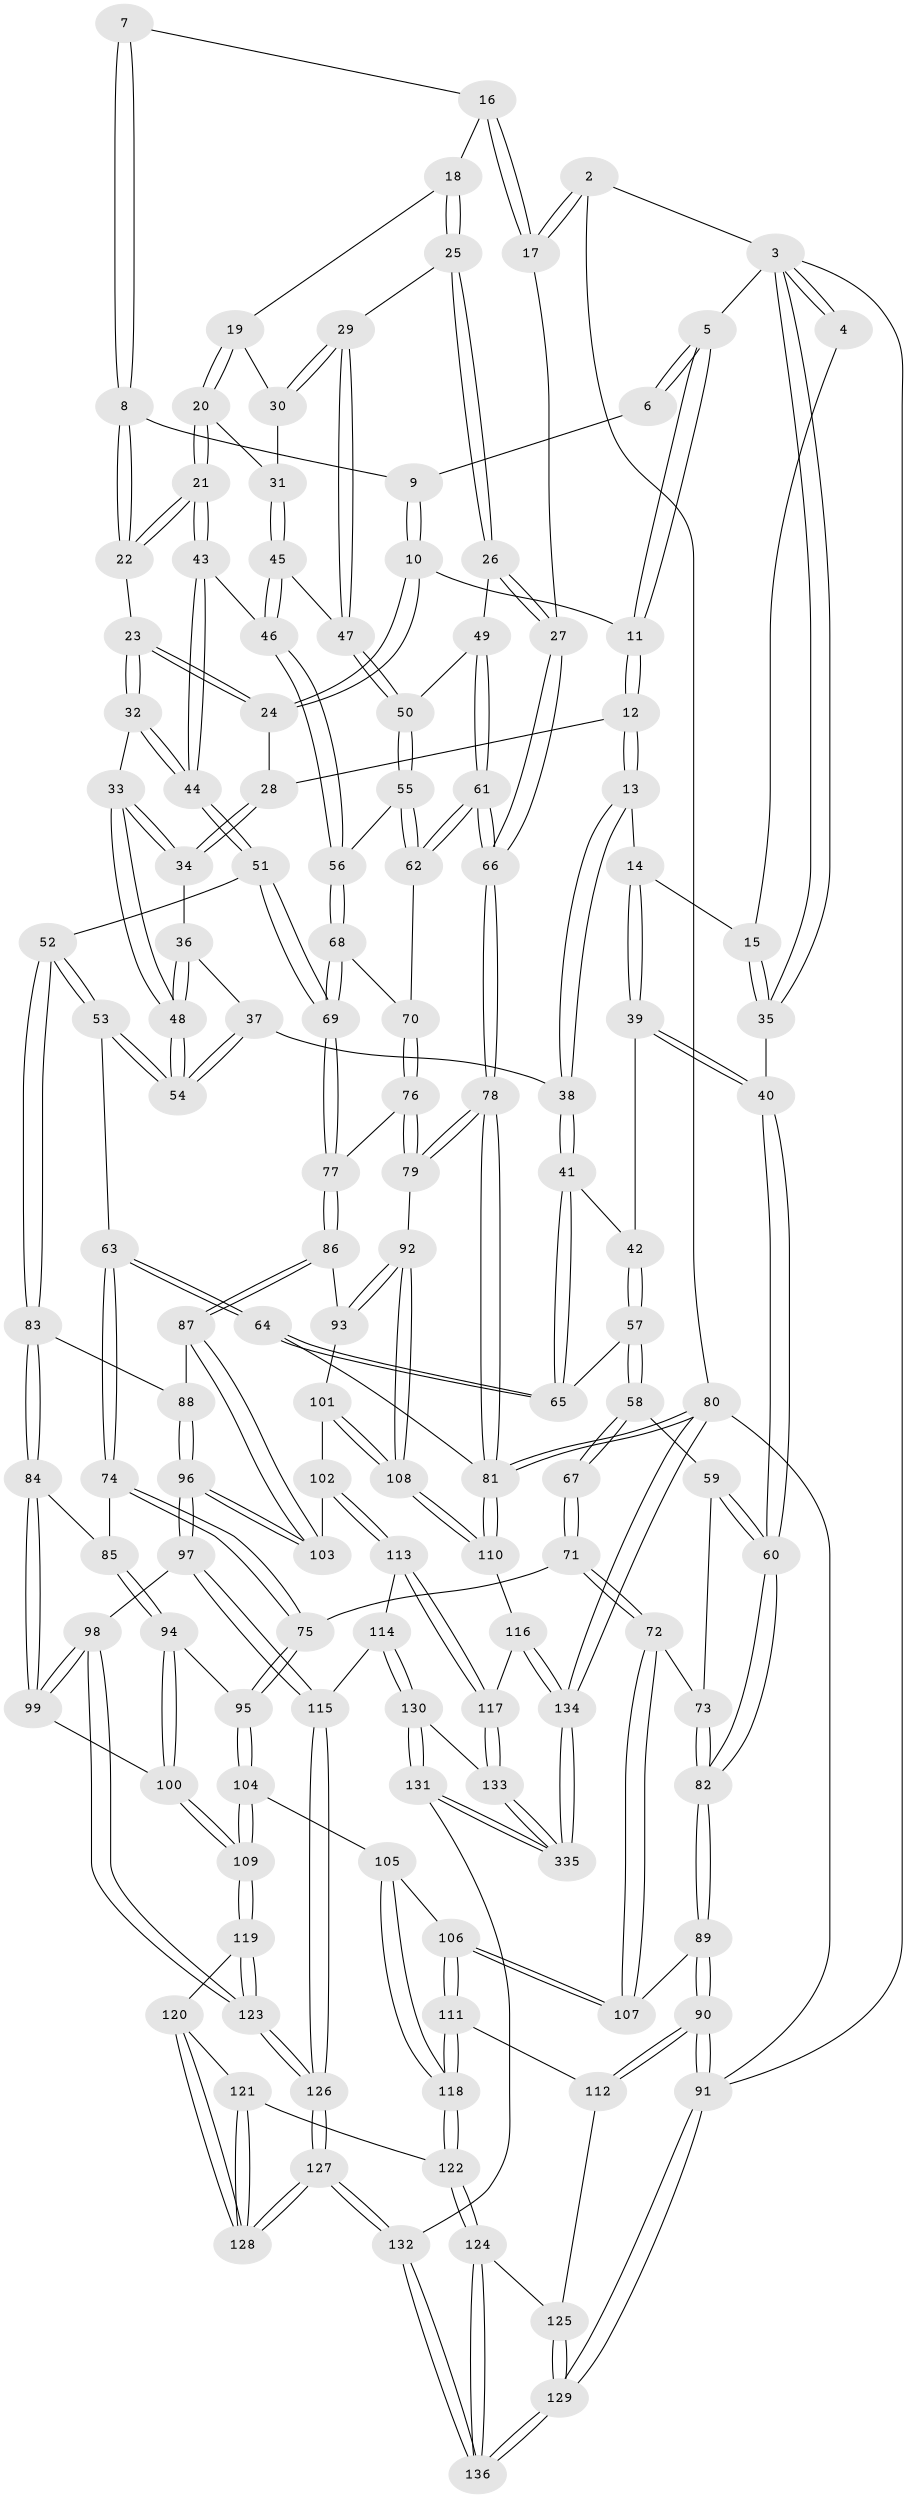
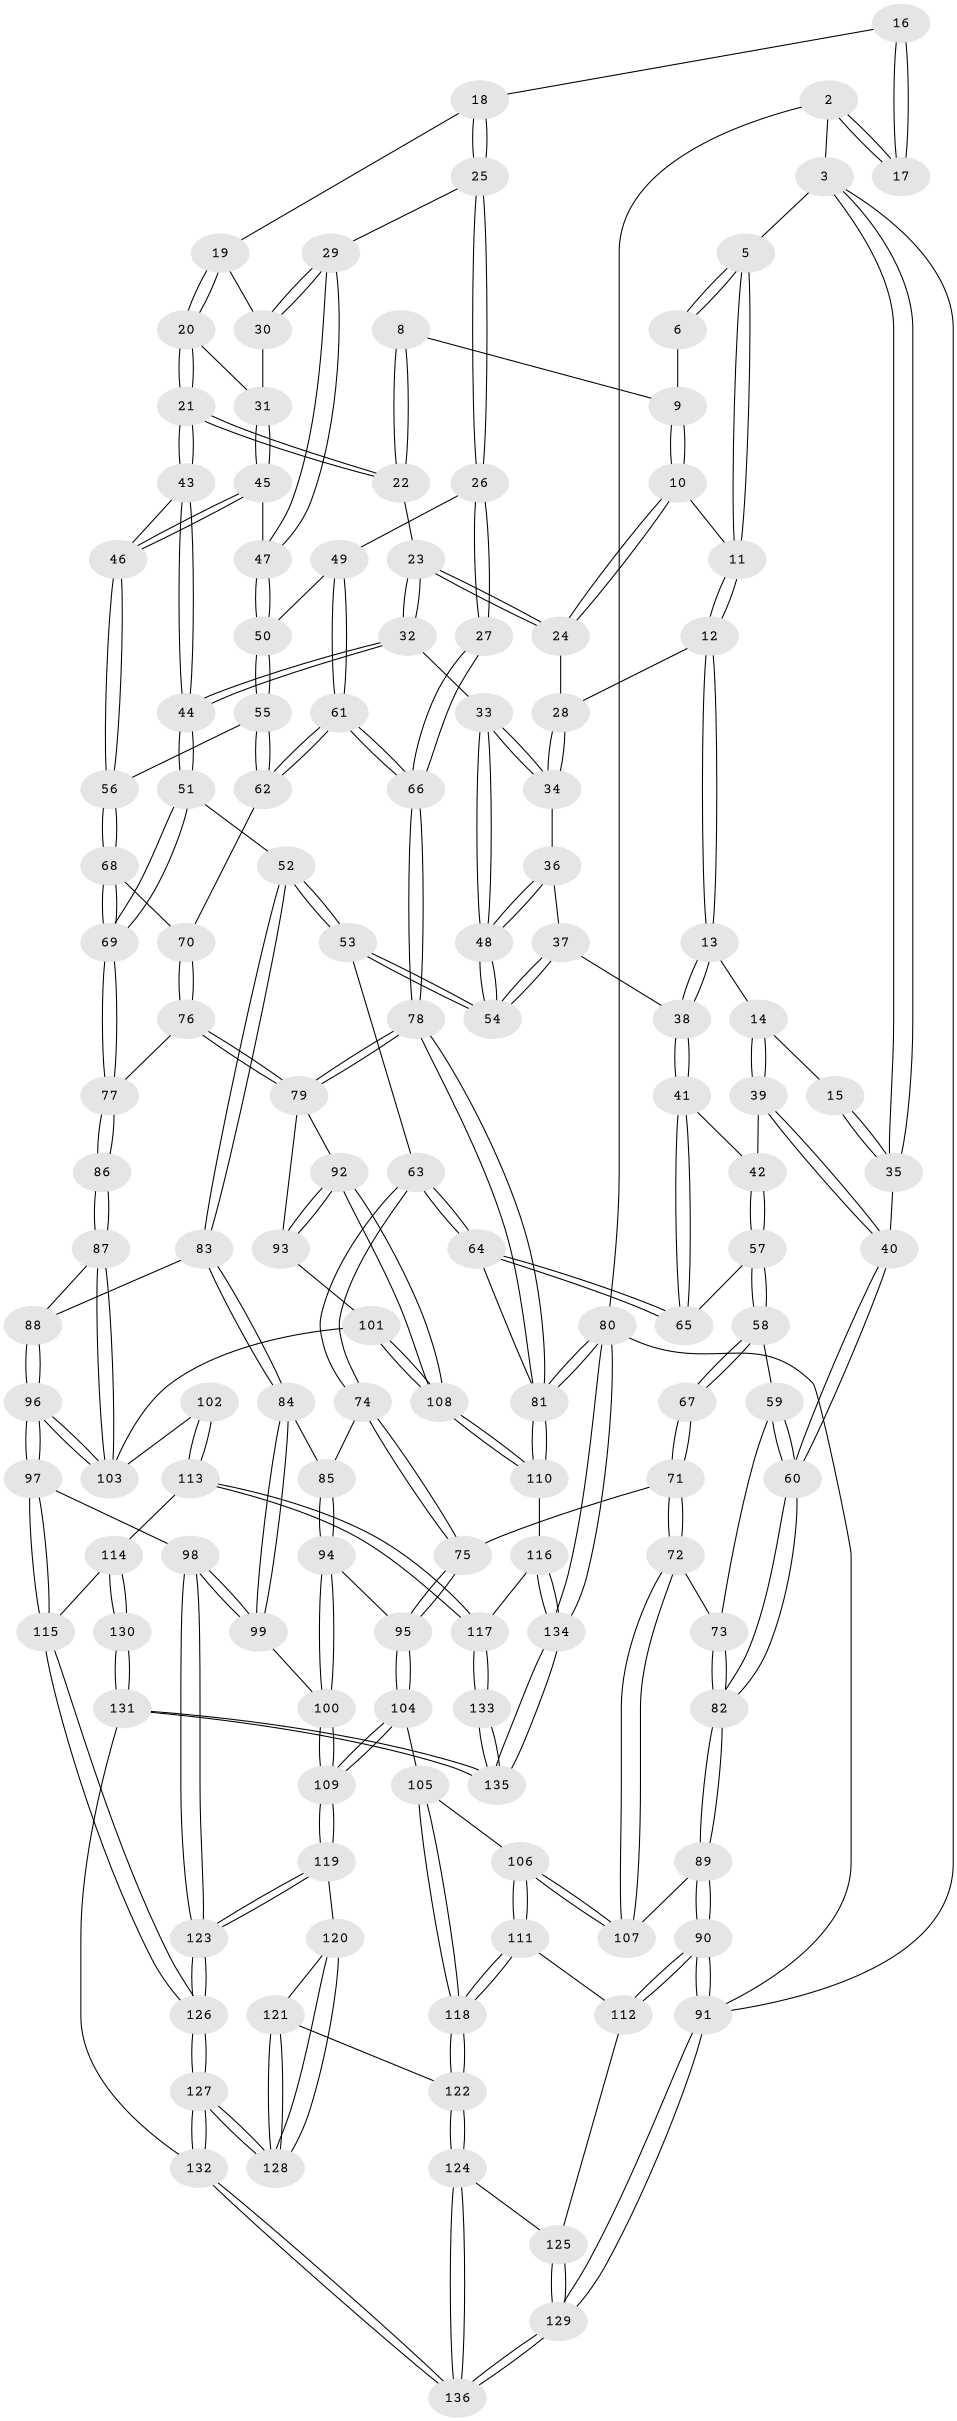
(124, 23) -> none
(844, 330) -> none
(549, 453) -> none
(335, 1287) -> (290, 1172)
(322, 1441) -> (209, 1362)
(454, 1747) -> none
(567, 1862) -> (497, 1785)
